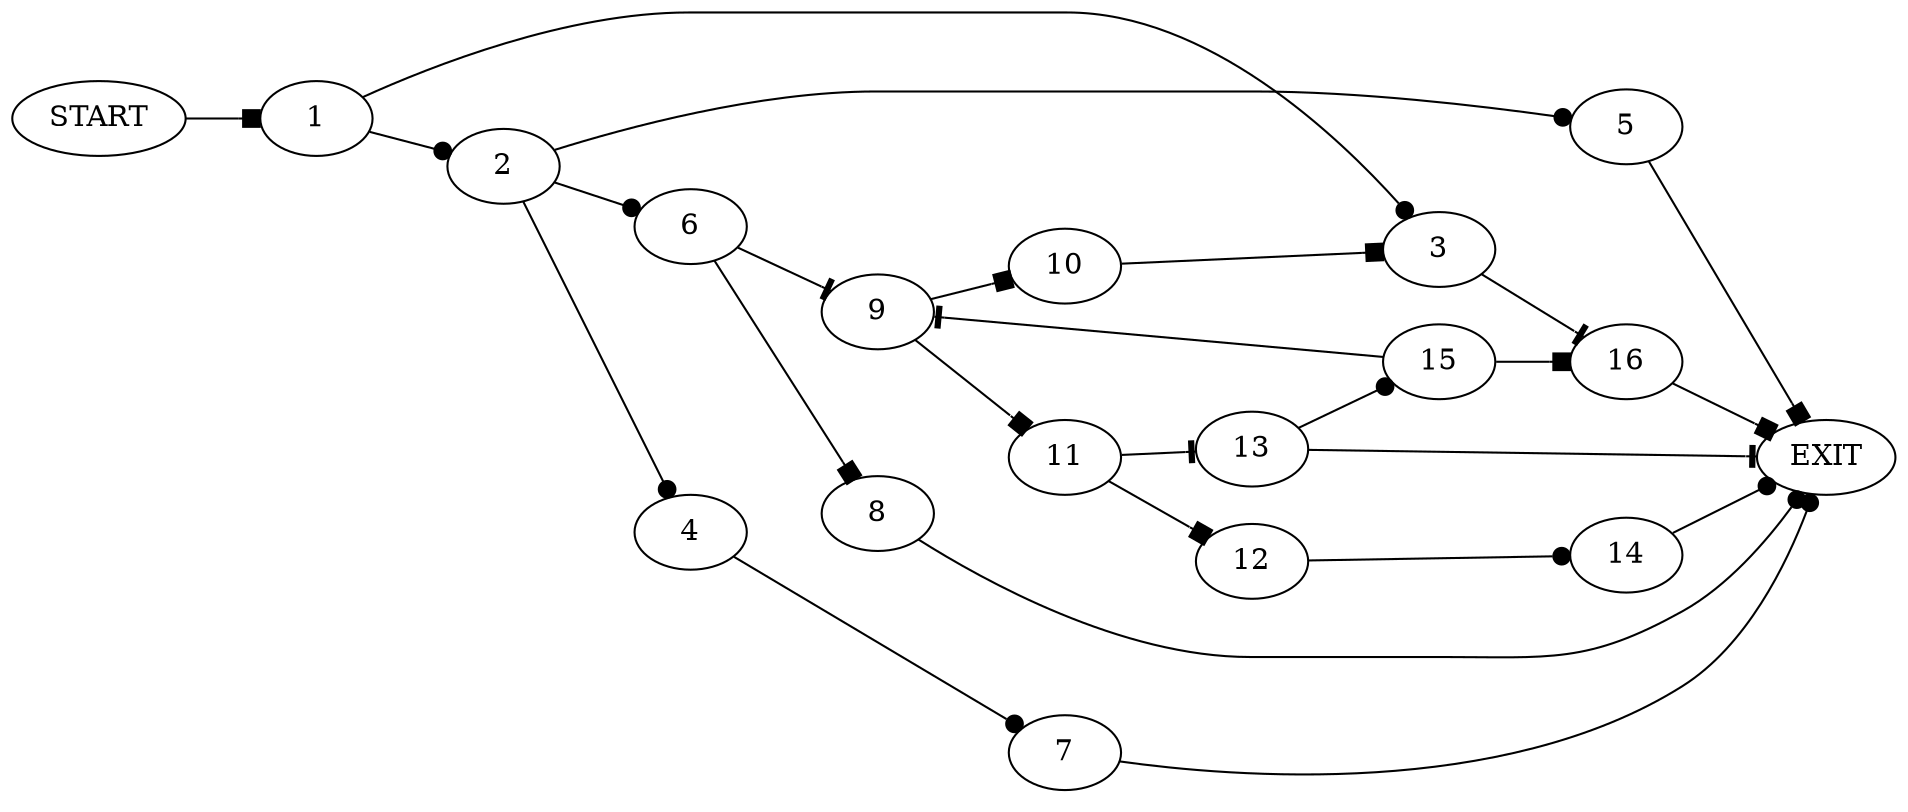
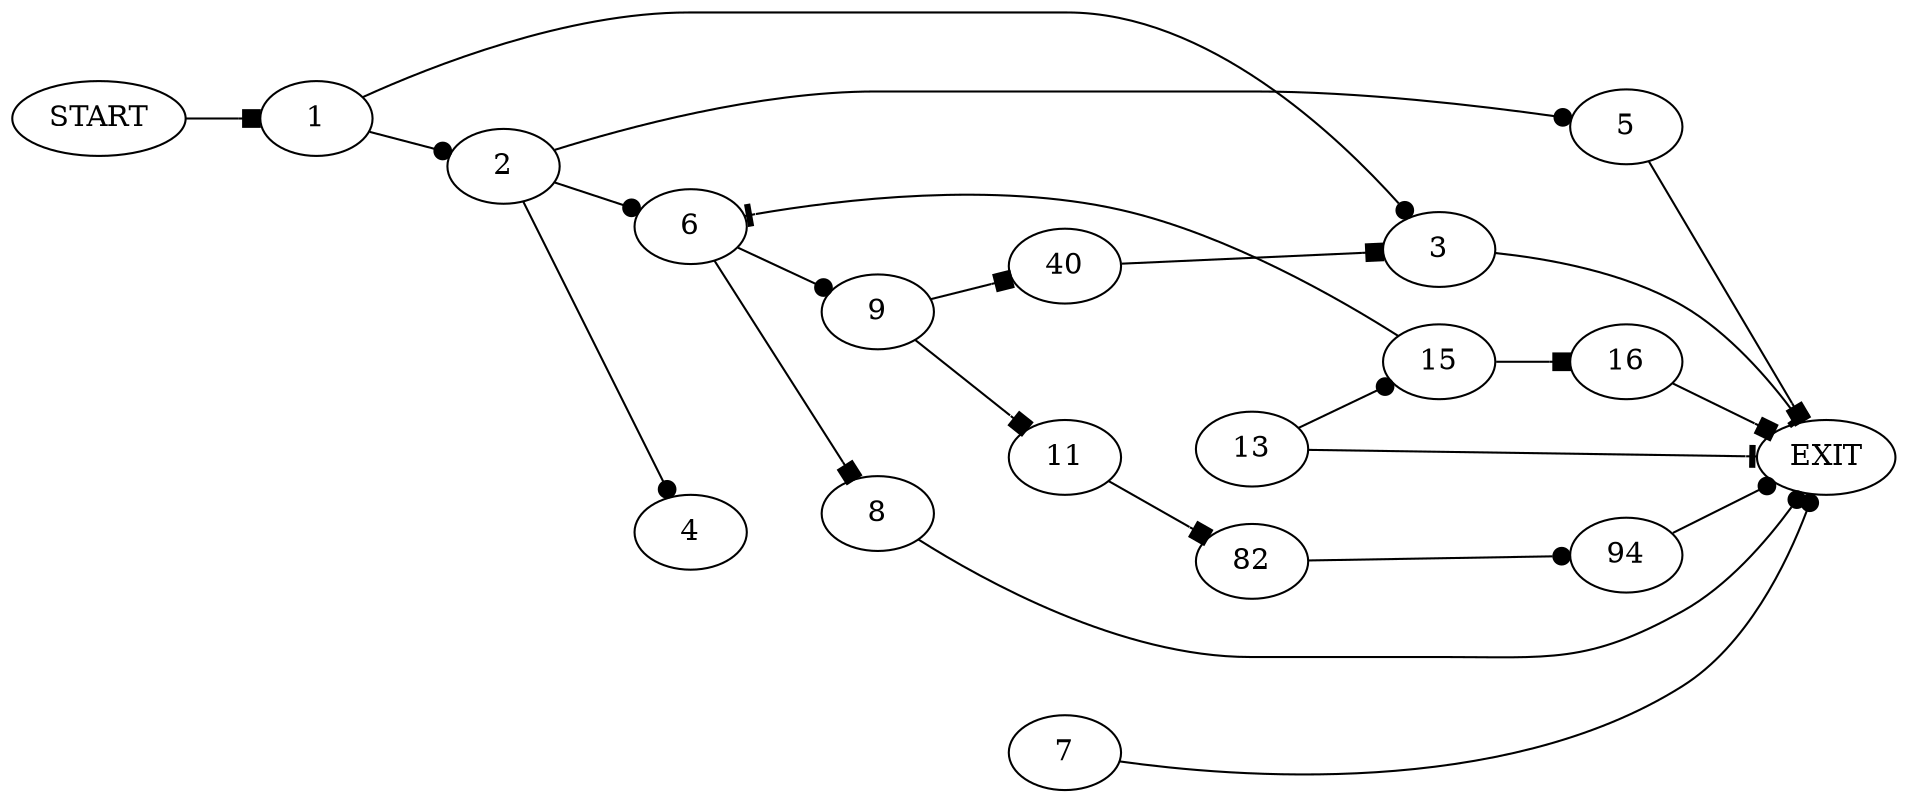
(1065, 266) -> (1065, 266)
(780, 267) -> (780, 267)
(1528, 303) -> (1665, 297)
(1164, 337) -> (1091, 205)
(1154, 453) -> none
(1626, 555) -> (1626, 555)
(1252, 561) -> (1252, 561)
(870, 638) -> none
